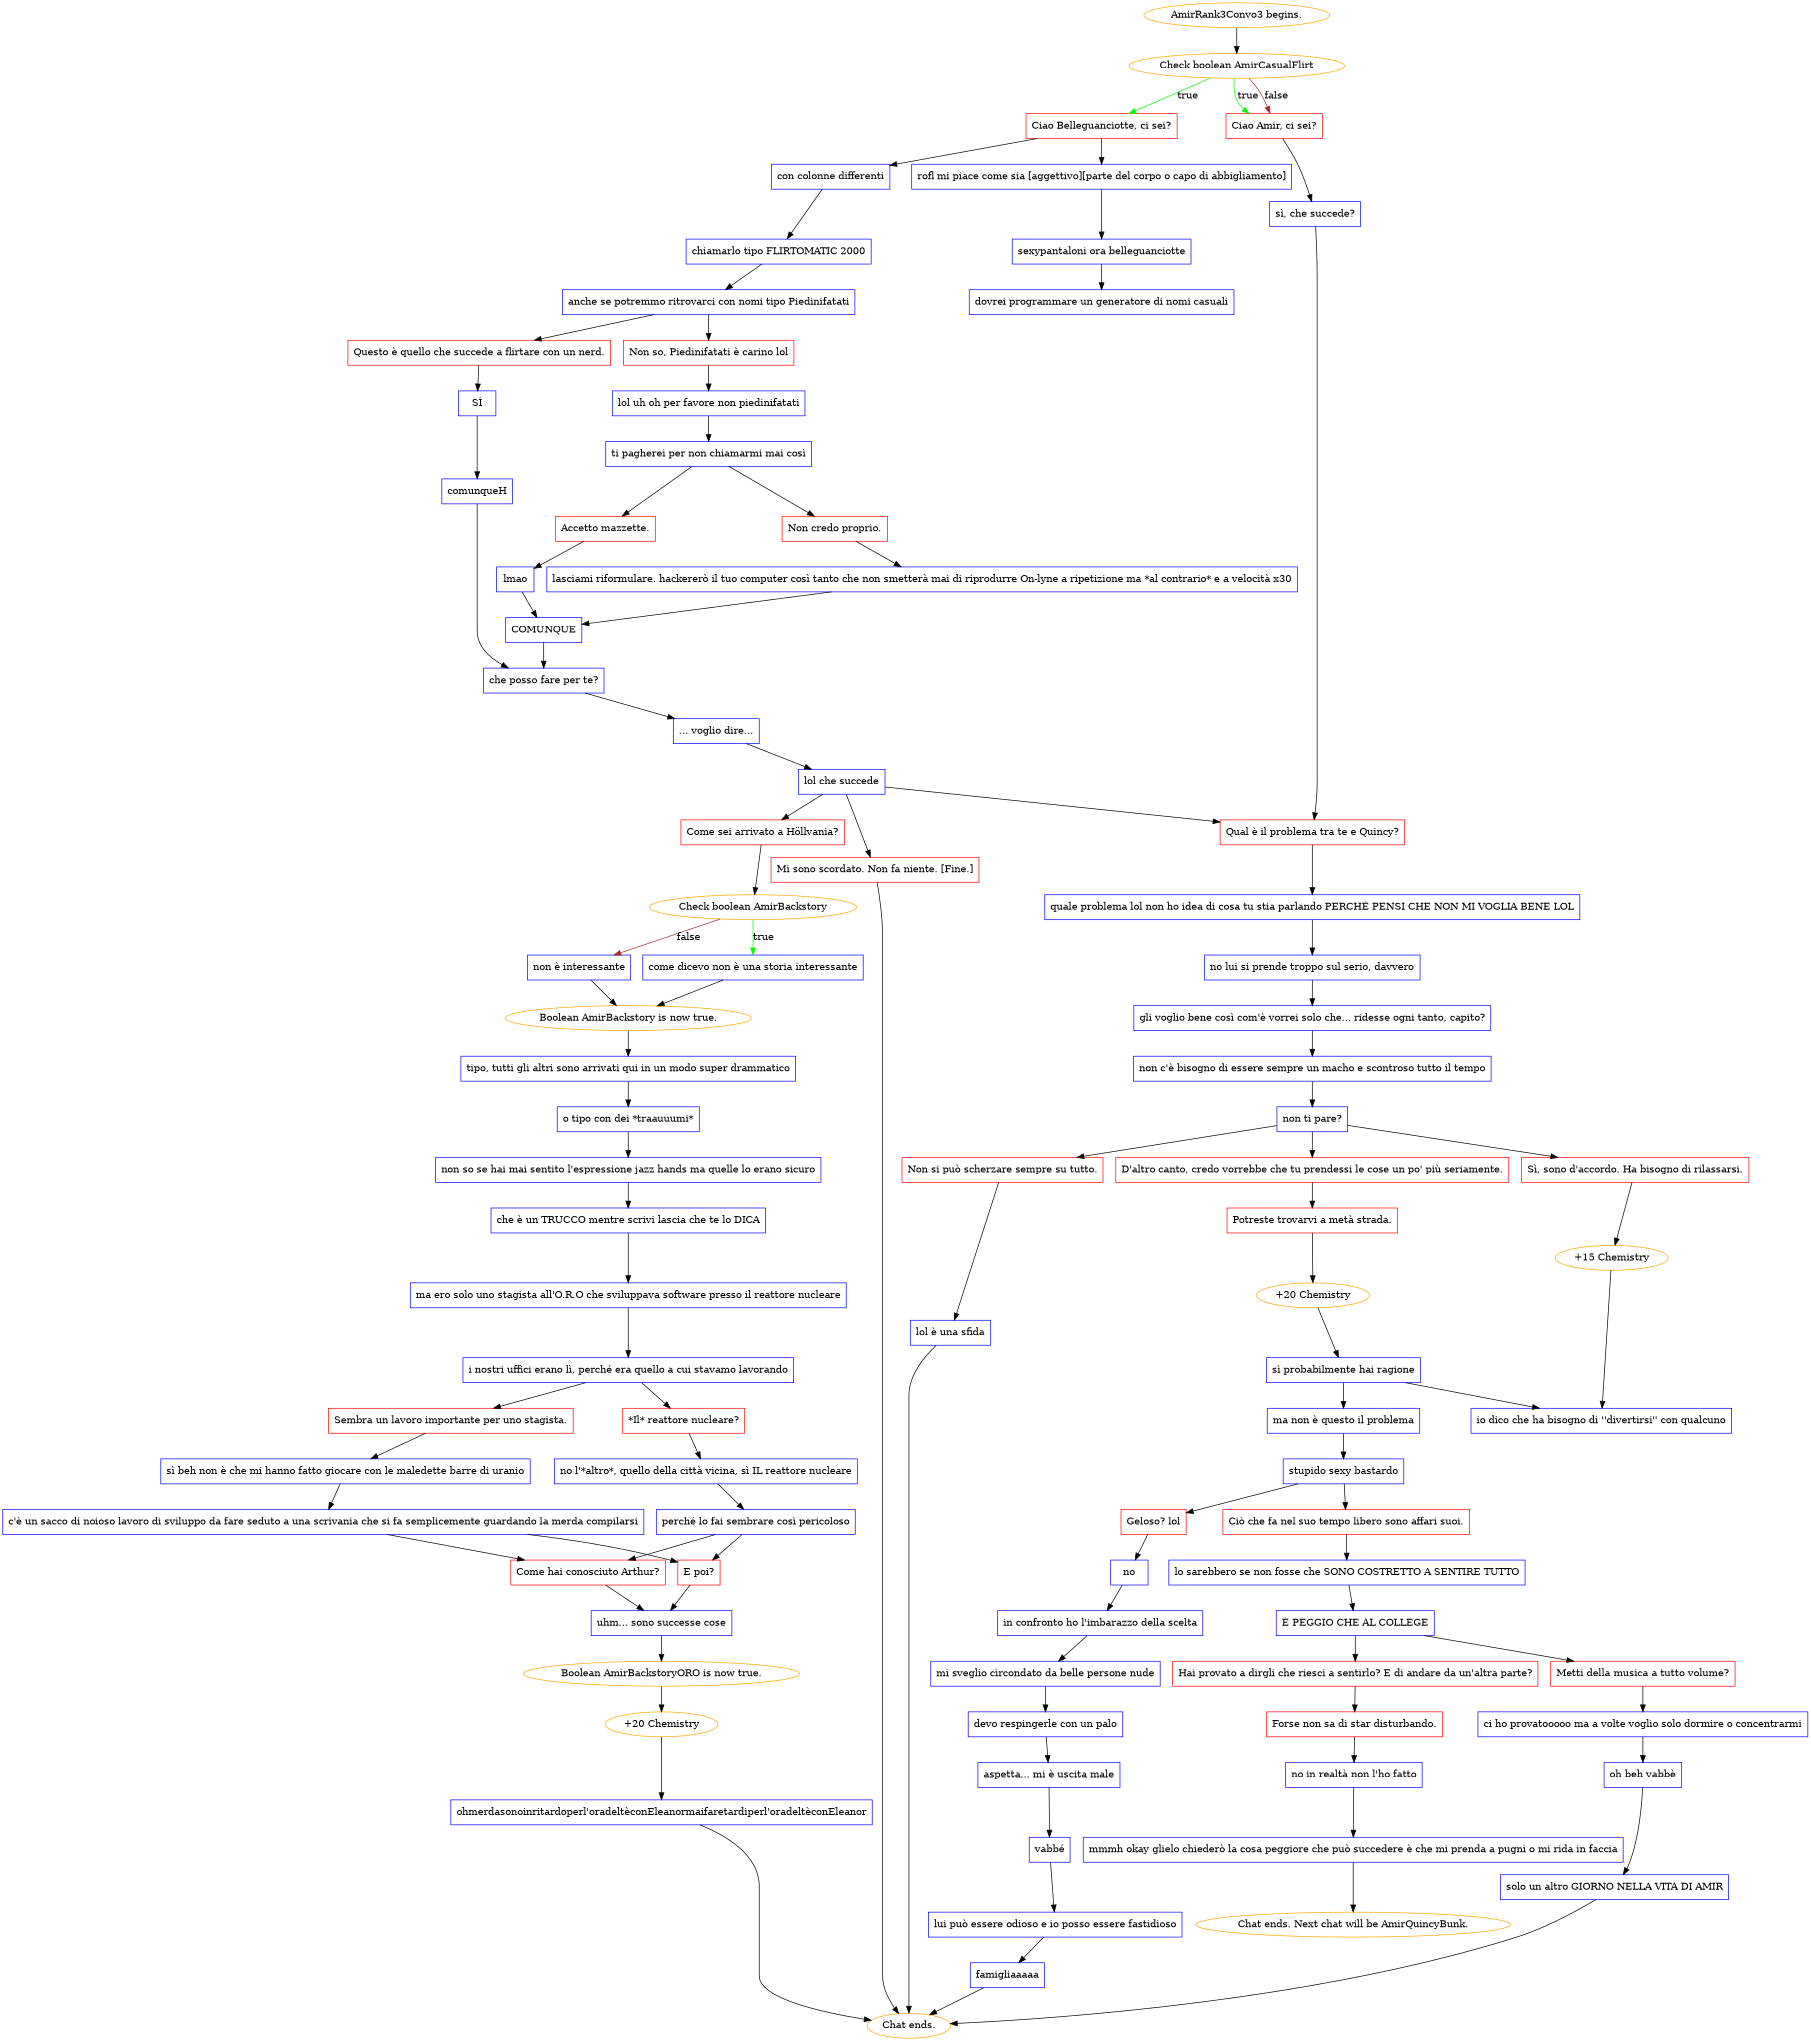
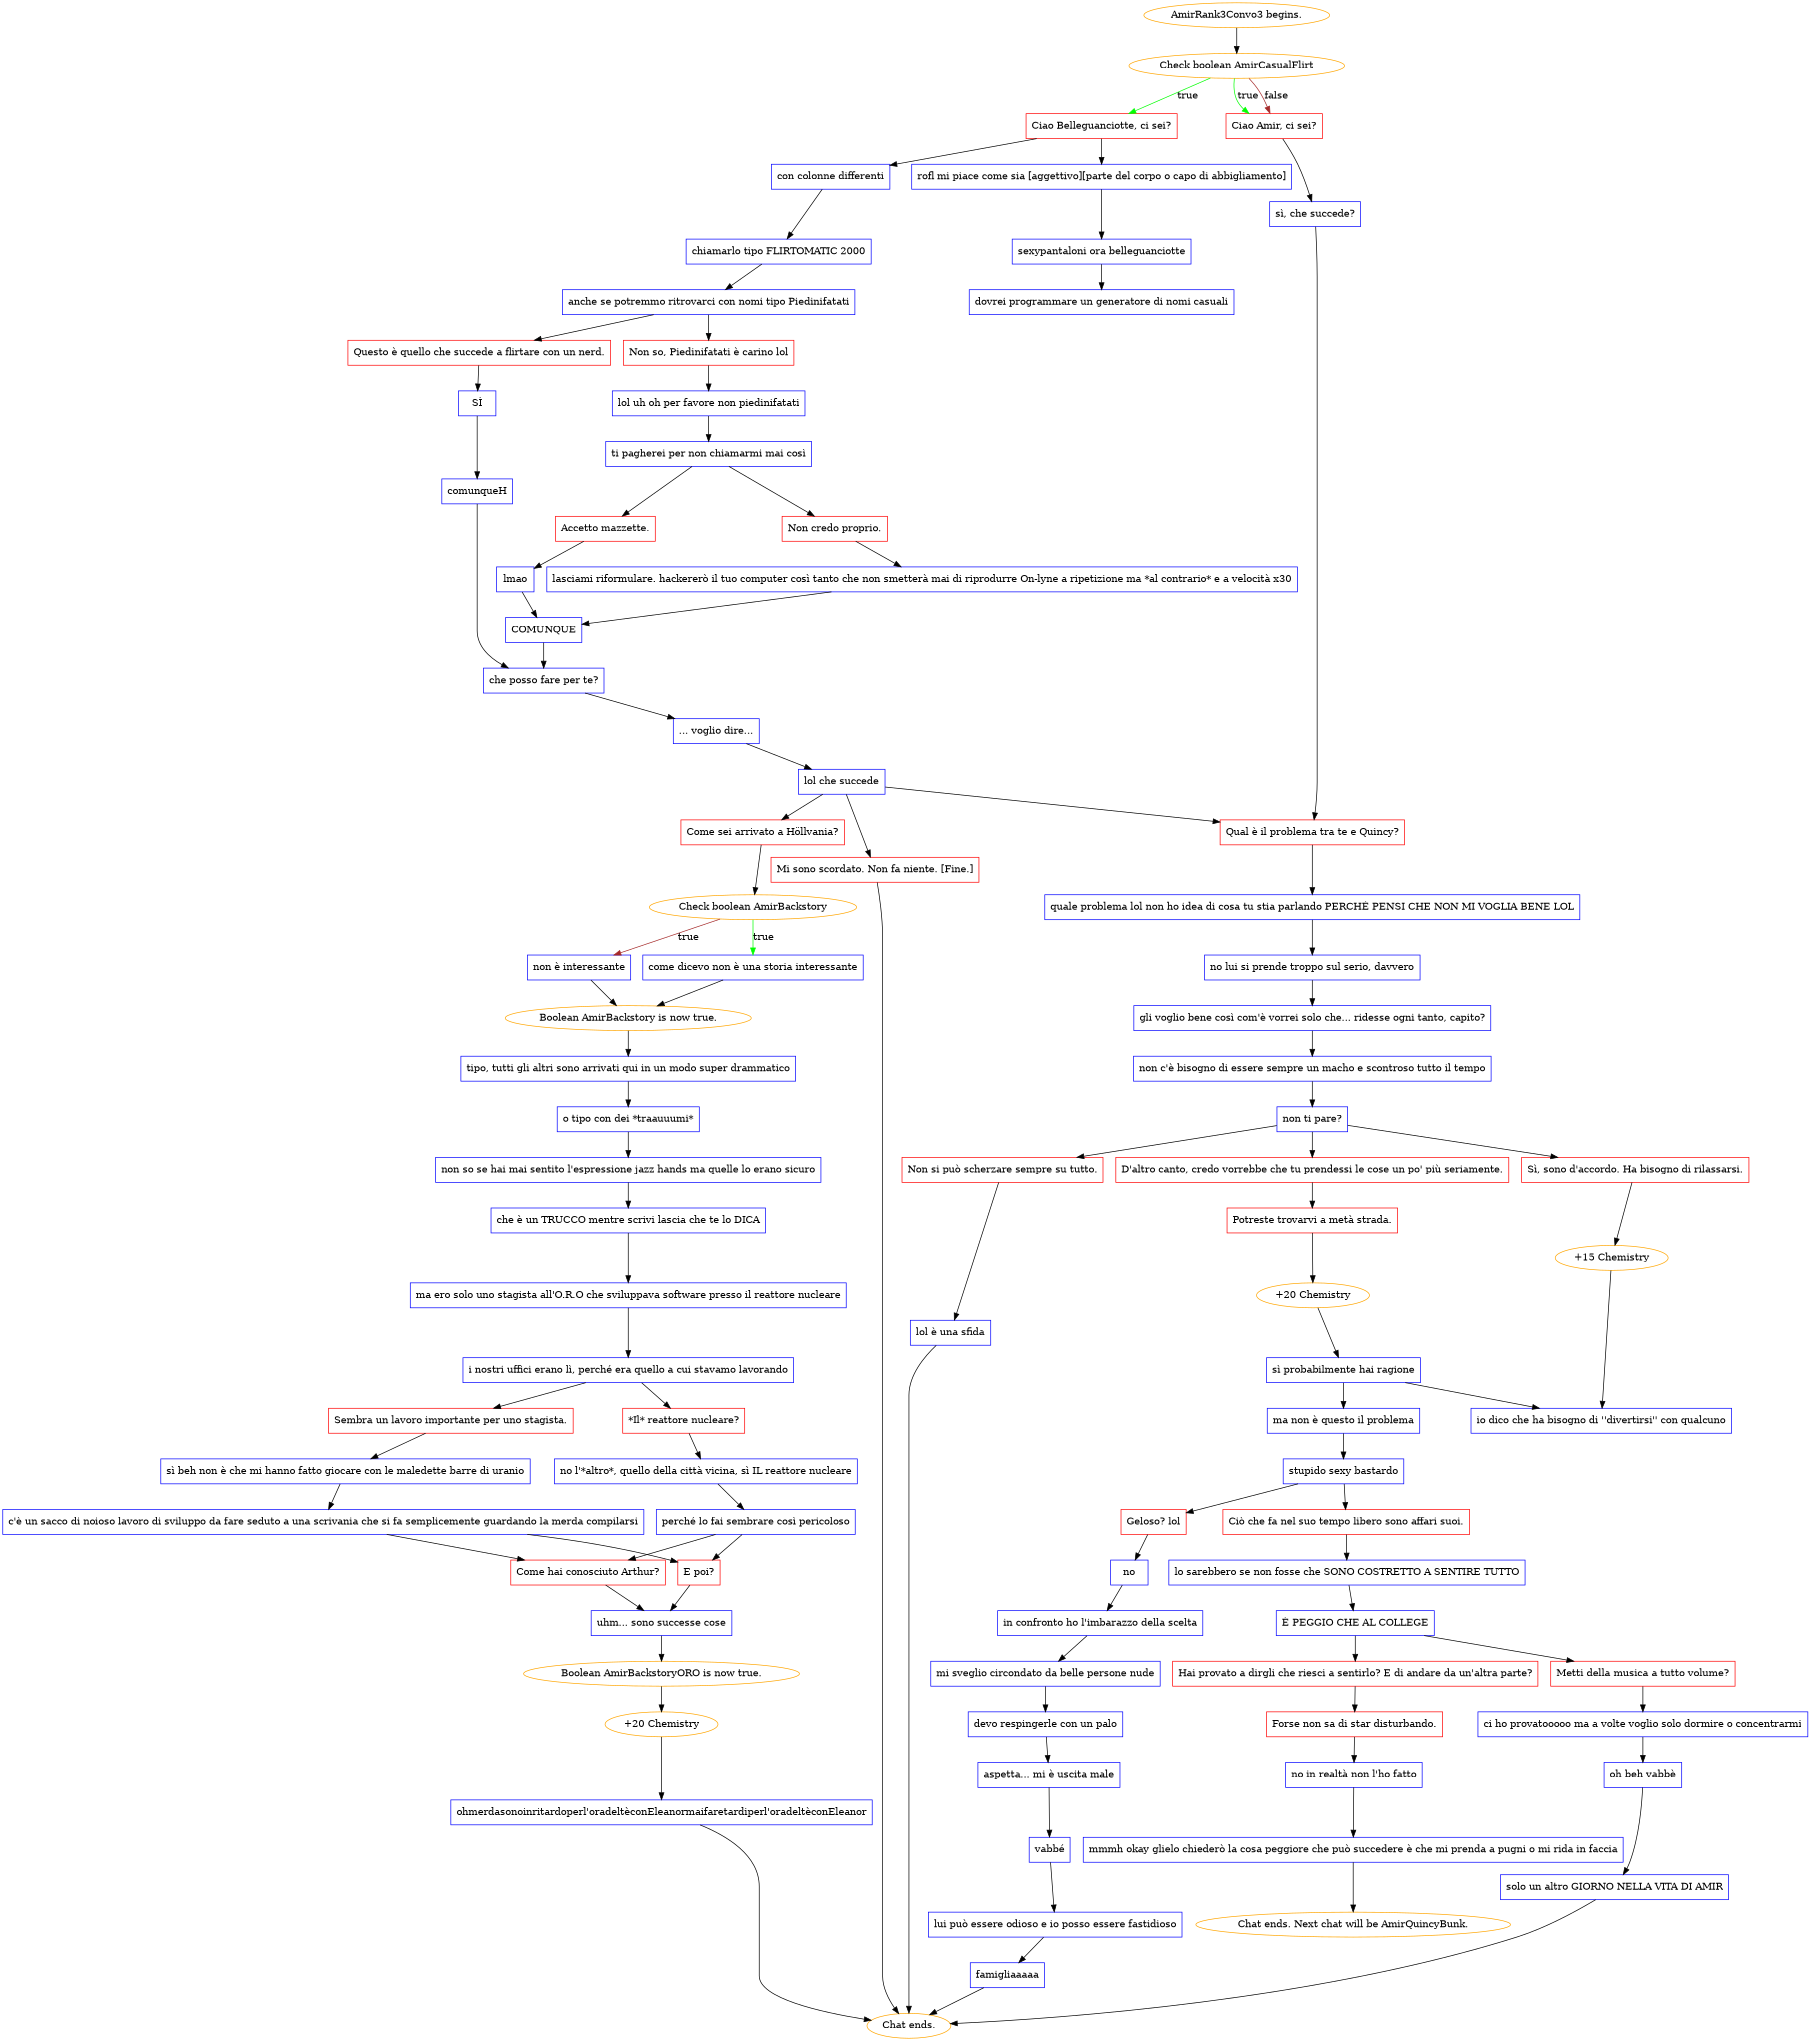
(689, 937) -> (689, 937)
